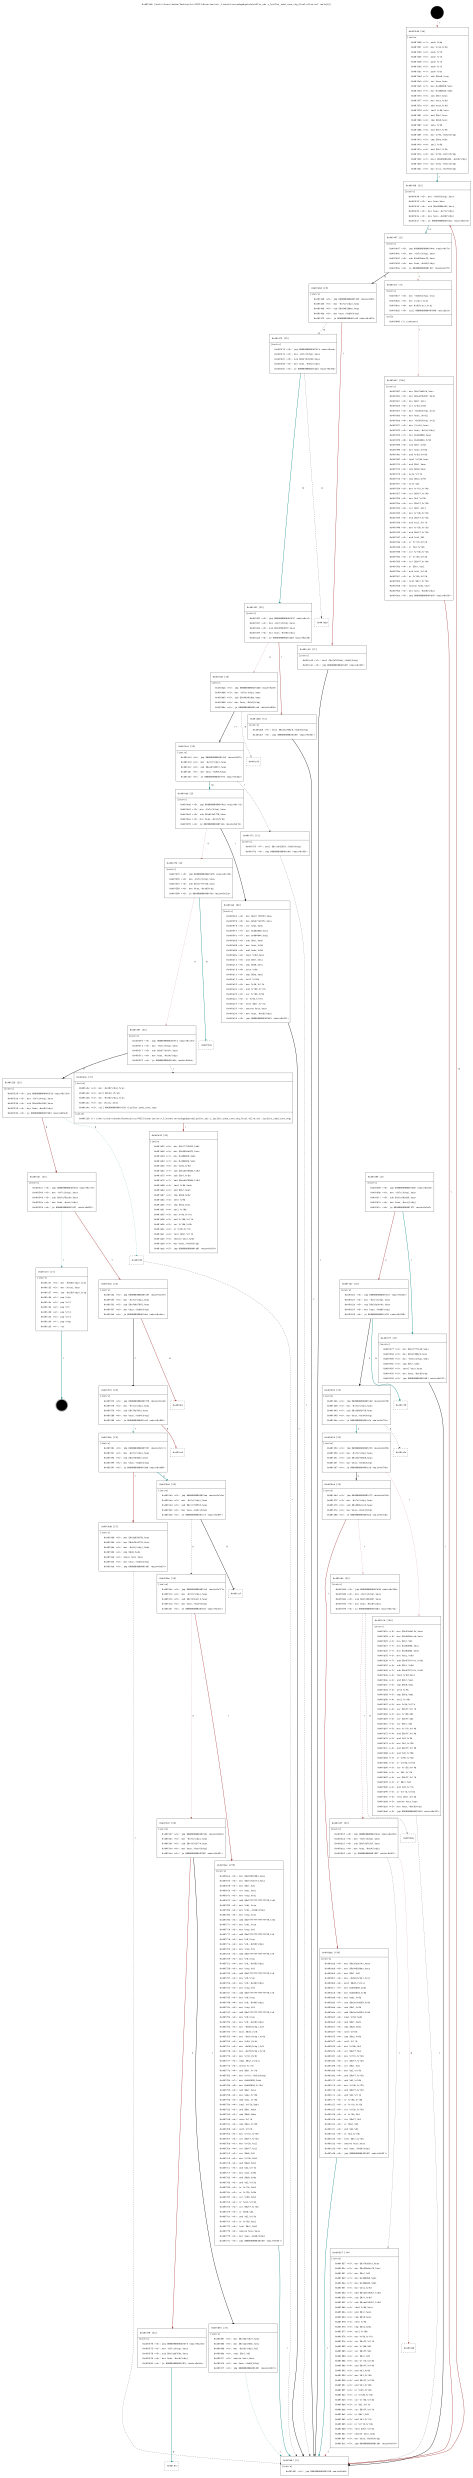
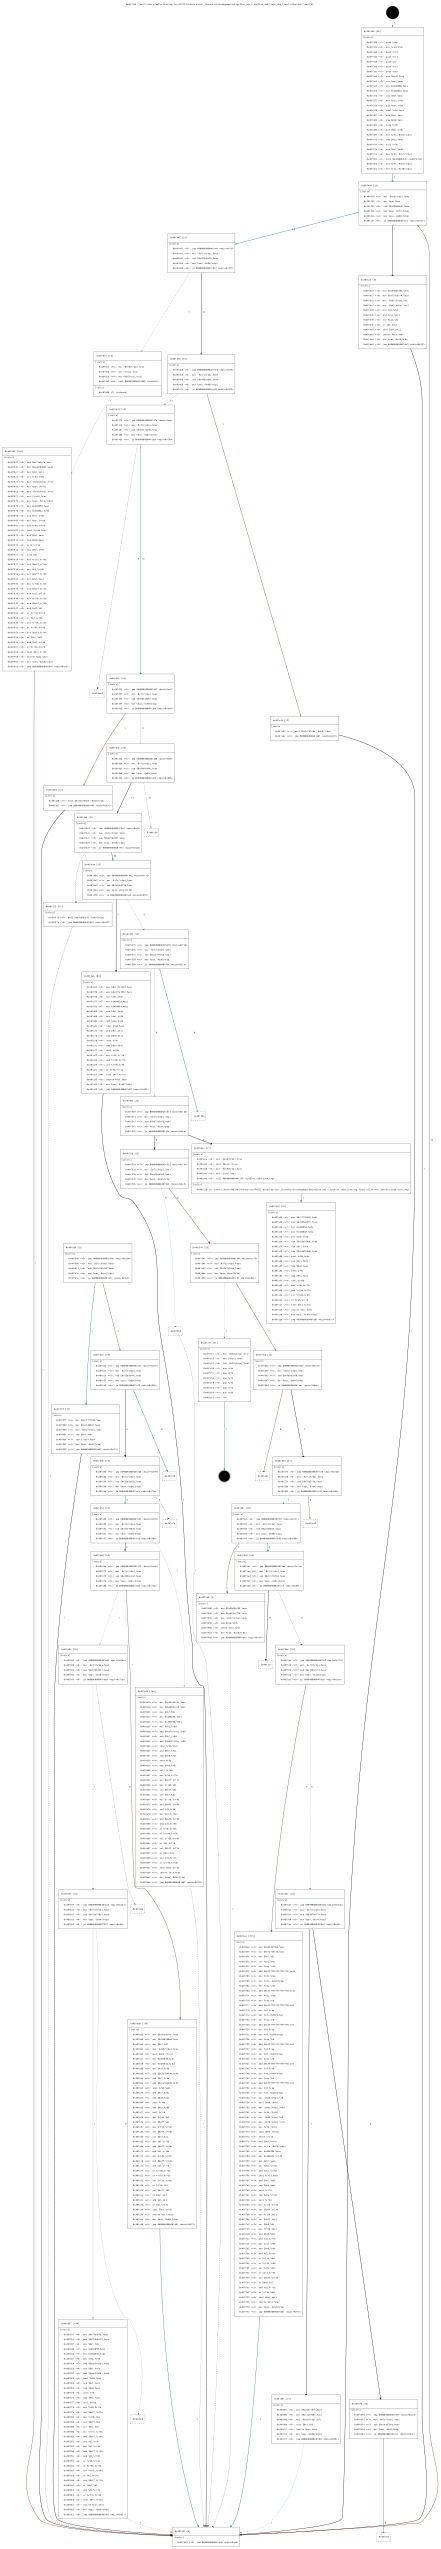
none -> (393, 312)
(171, 1069) -> (200, 1140)
(182, 2092) -> (345, 2152)
